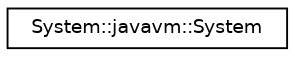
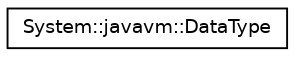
(147, 28) -> (147, 28)
